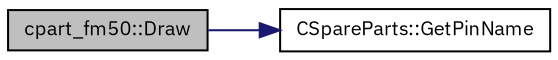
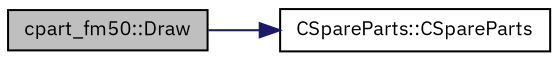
(415, 30) -> (415, 30)
